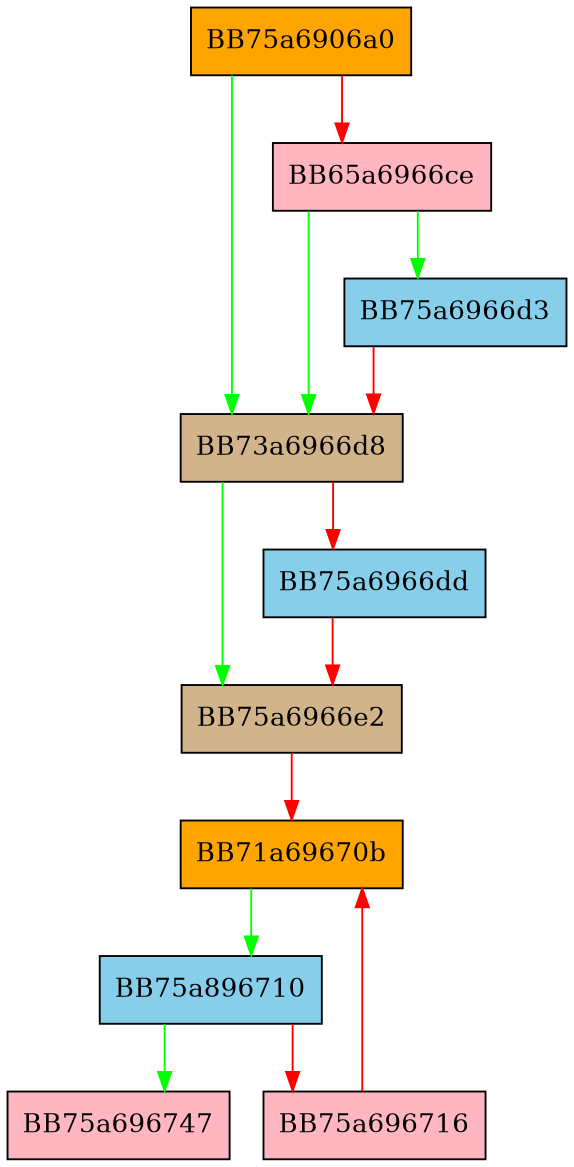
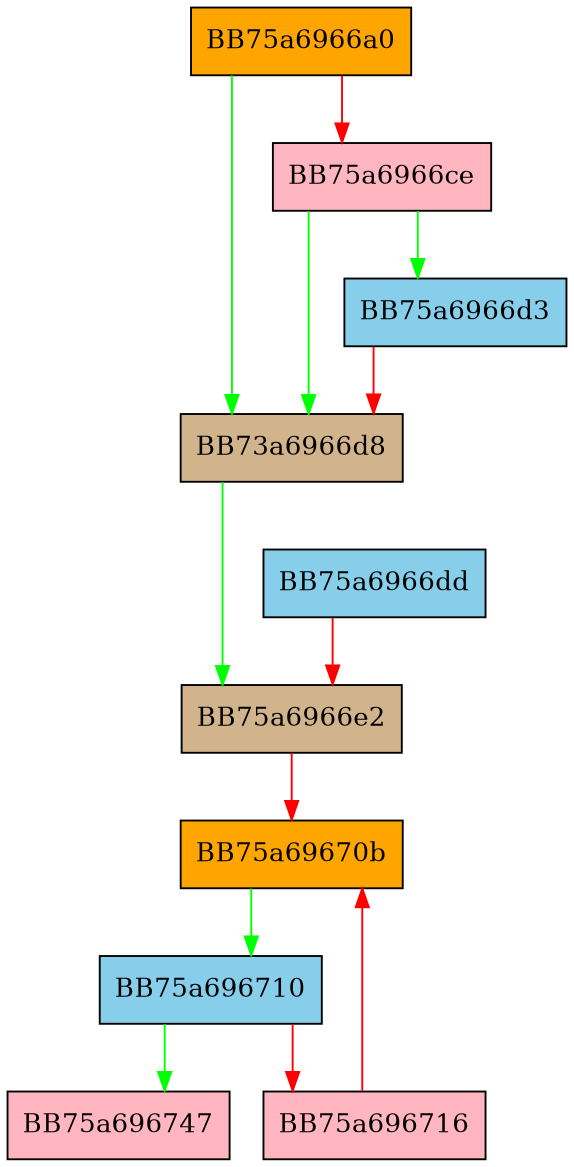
(301, 41) -> (301, 41)
(382, 177) -> (382, 177)
(333, 506) -> none
(292, 854) -> (292, 854)
(211, 990) -> (211, 990)
